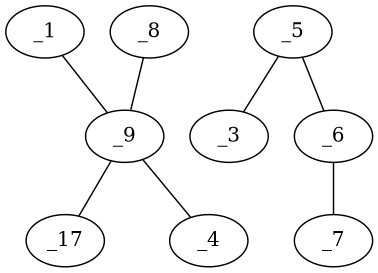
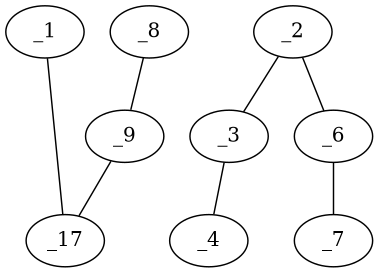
(293, 32) -> (293, 32)
(85, 84) -> (55, 136)
(167, 189) -> (219, 188)
